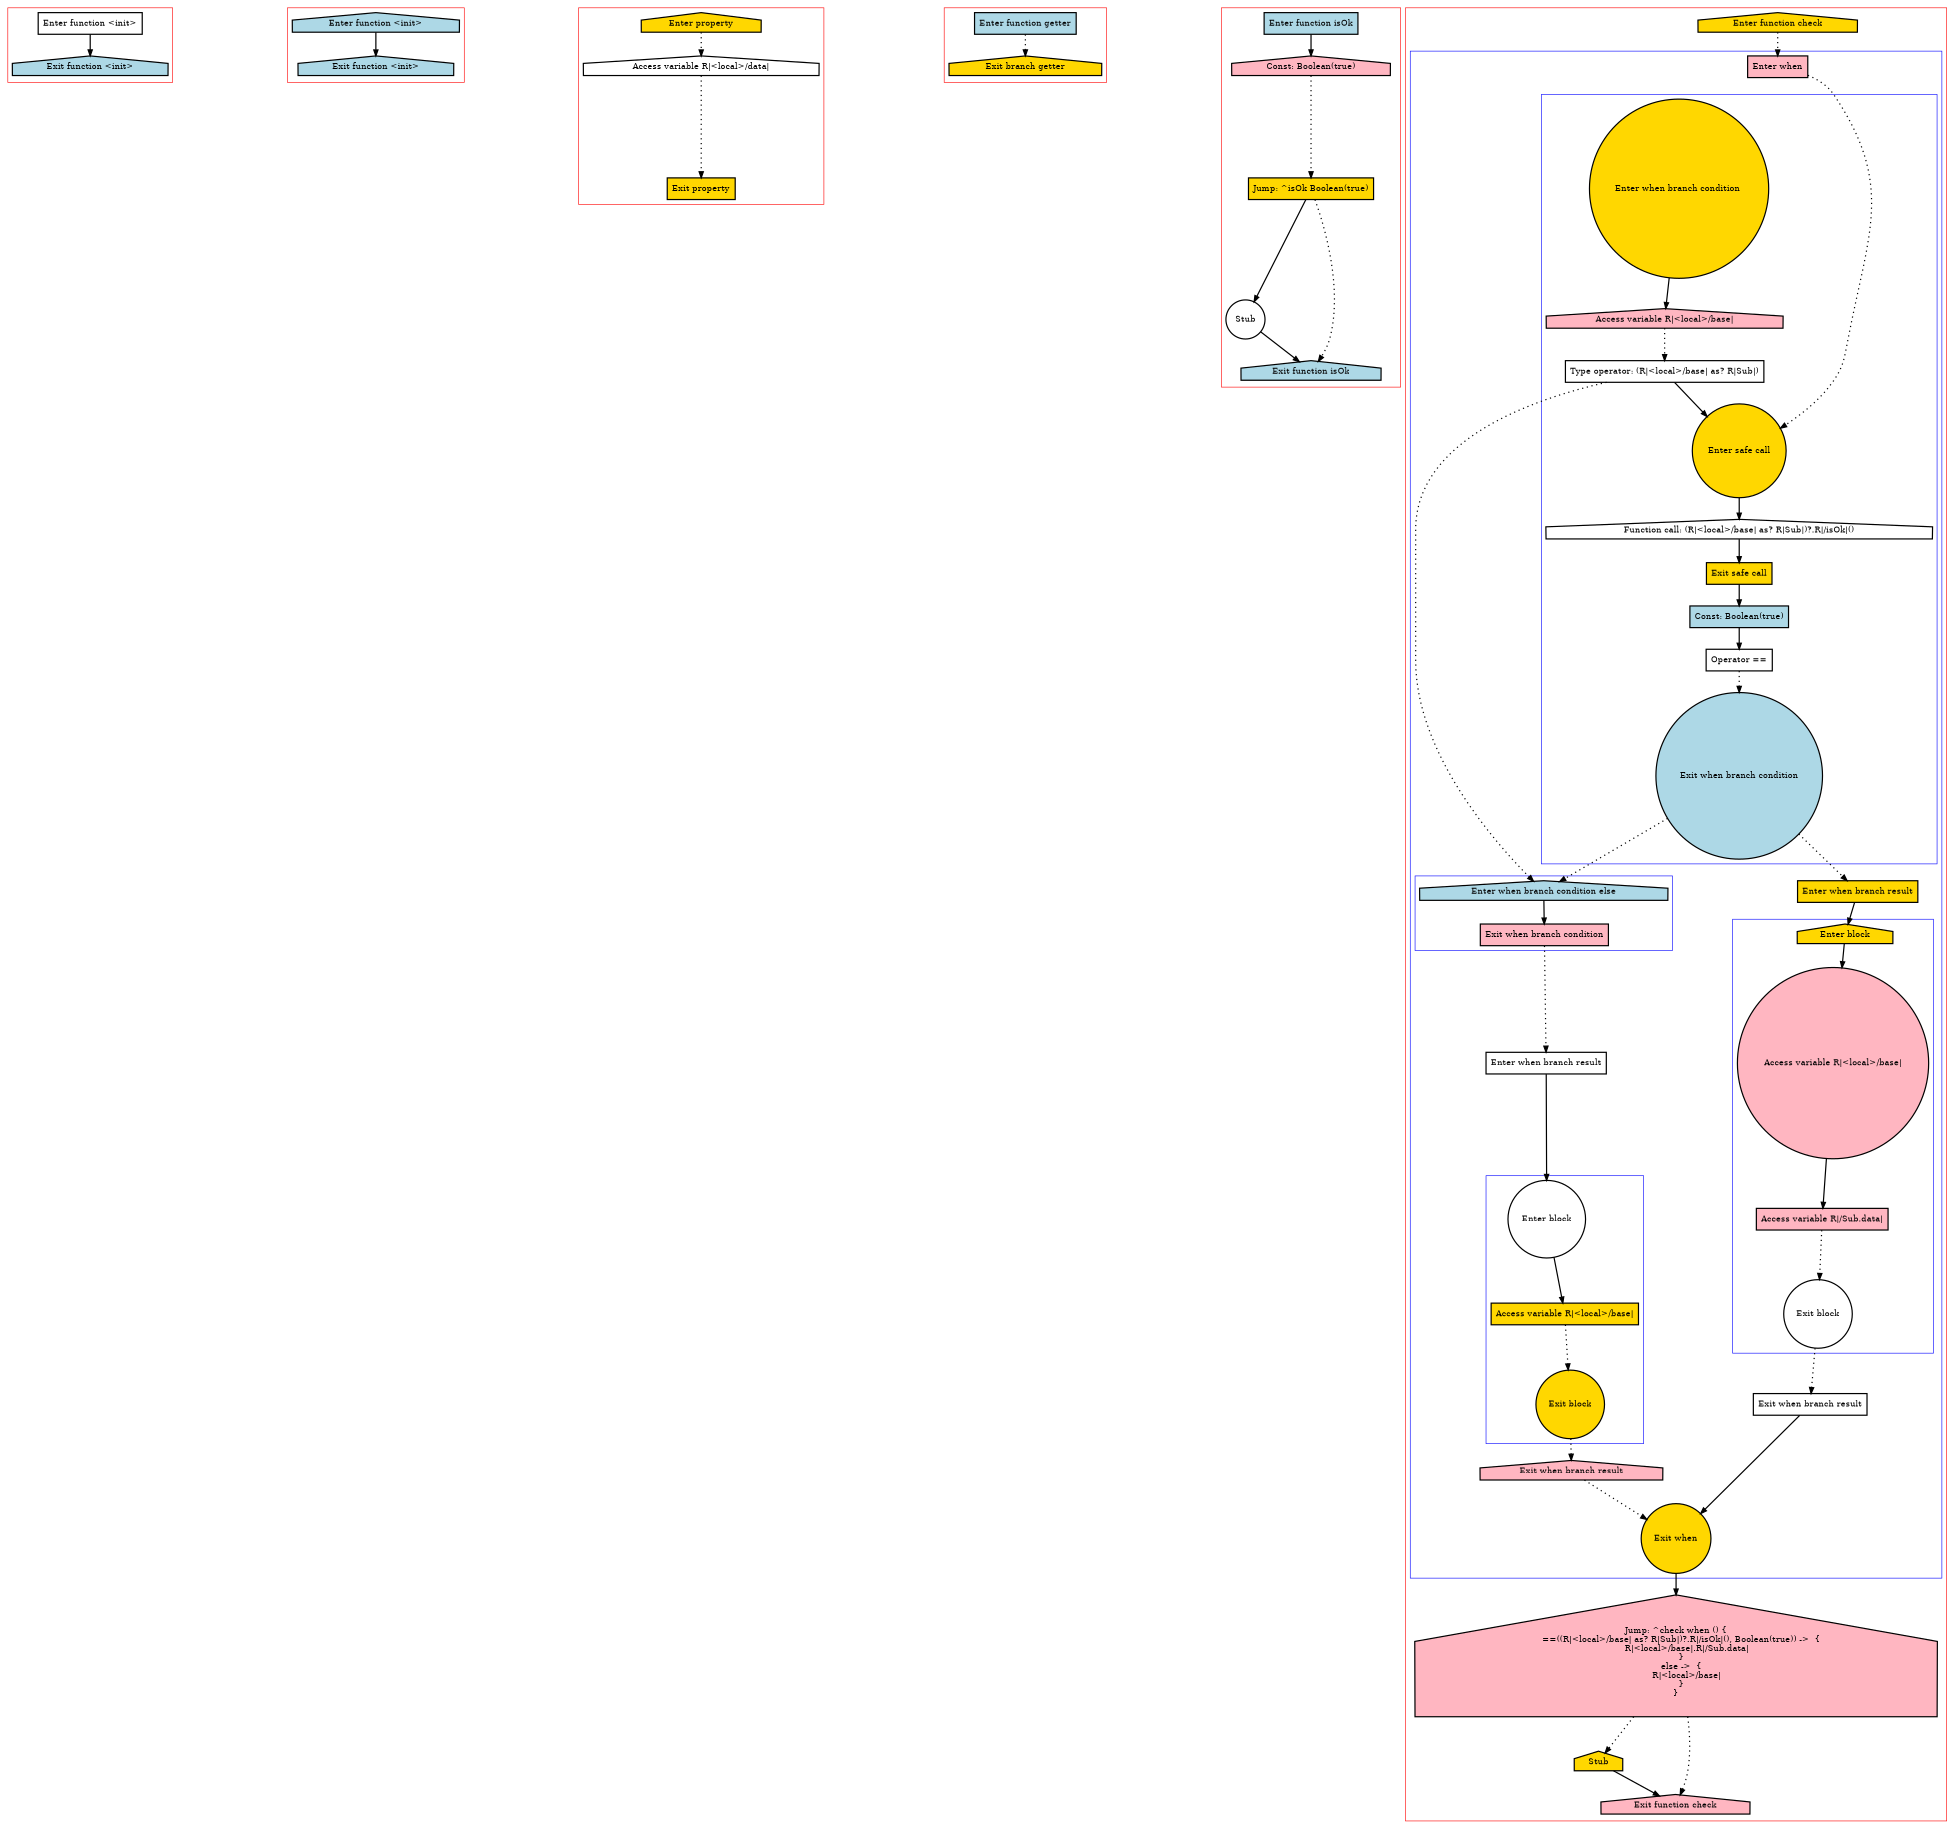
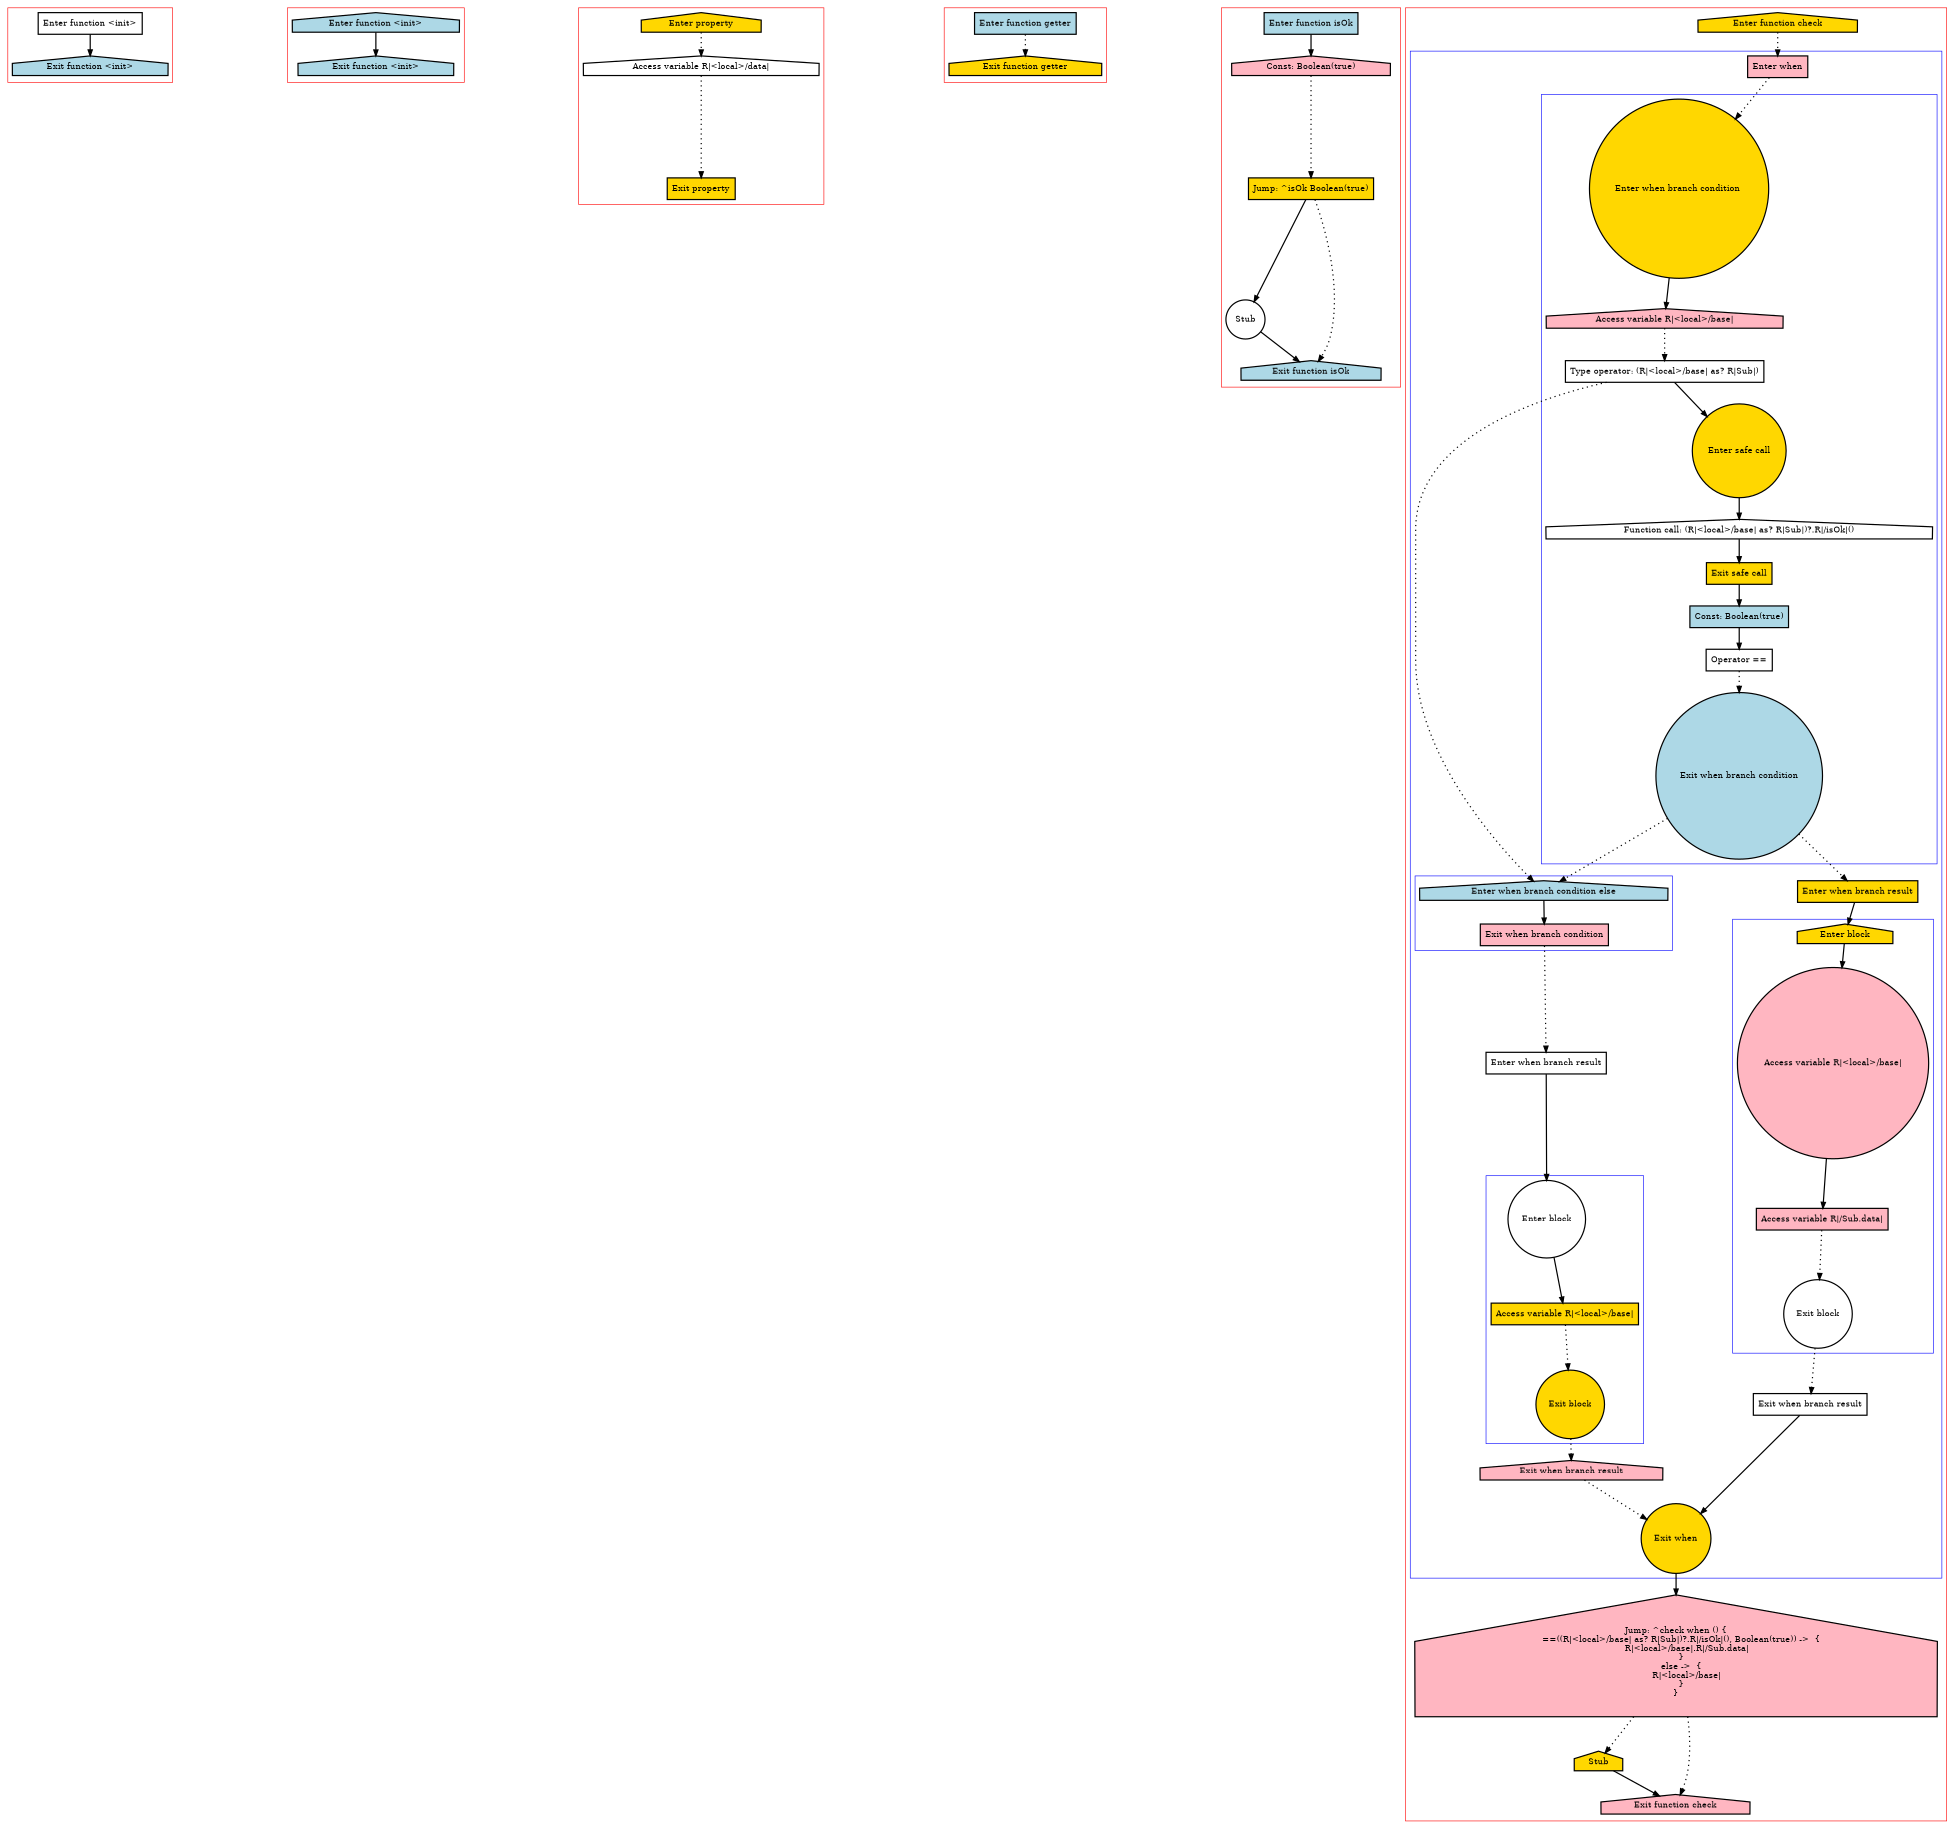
(1025, 67) -> (1025, 67)
(1866, 252) -> (1752, 99)
